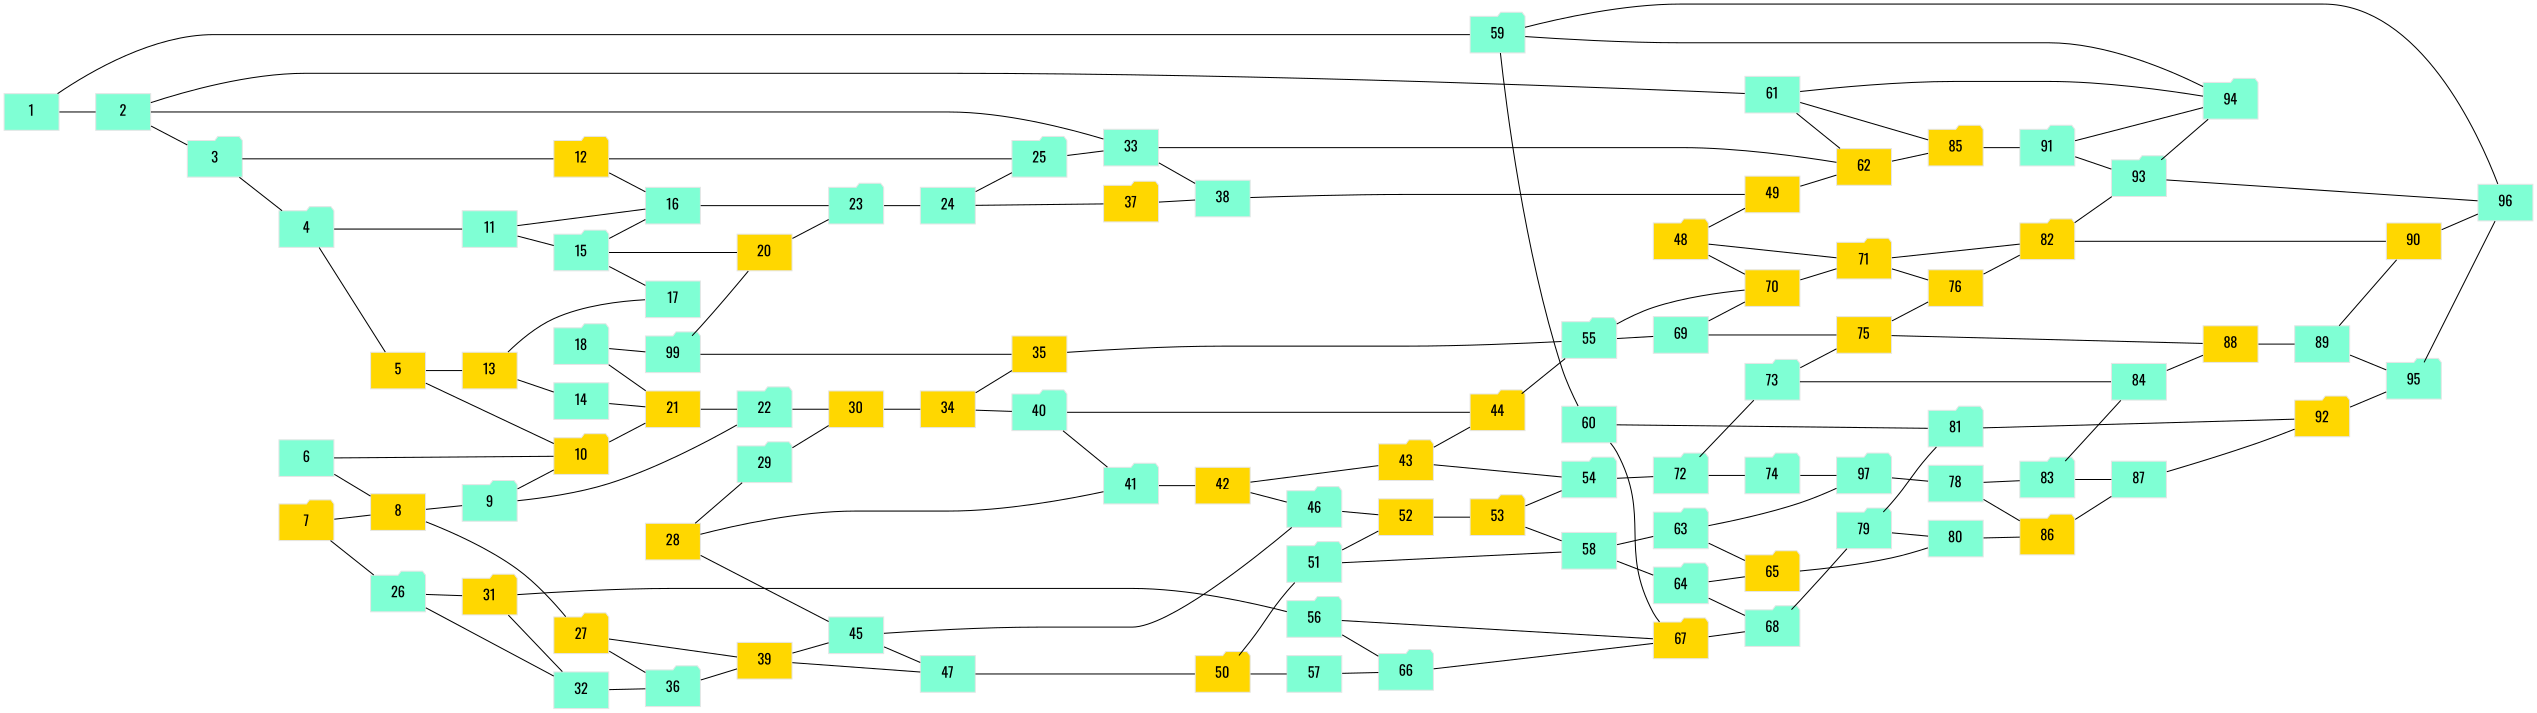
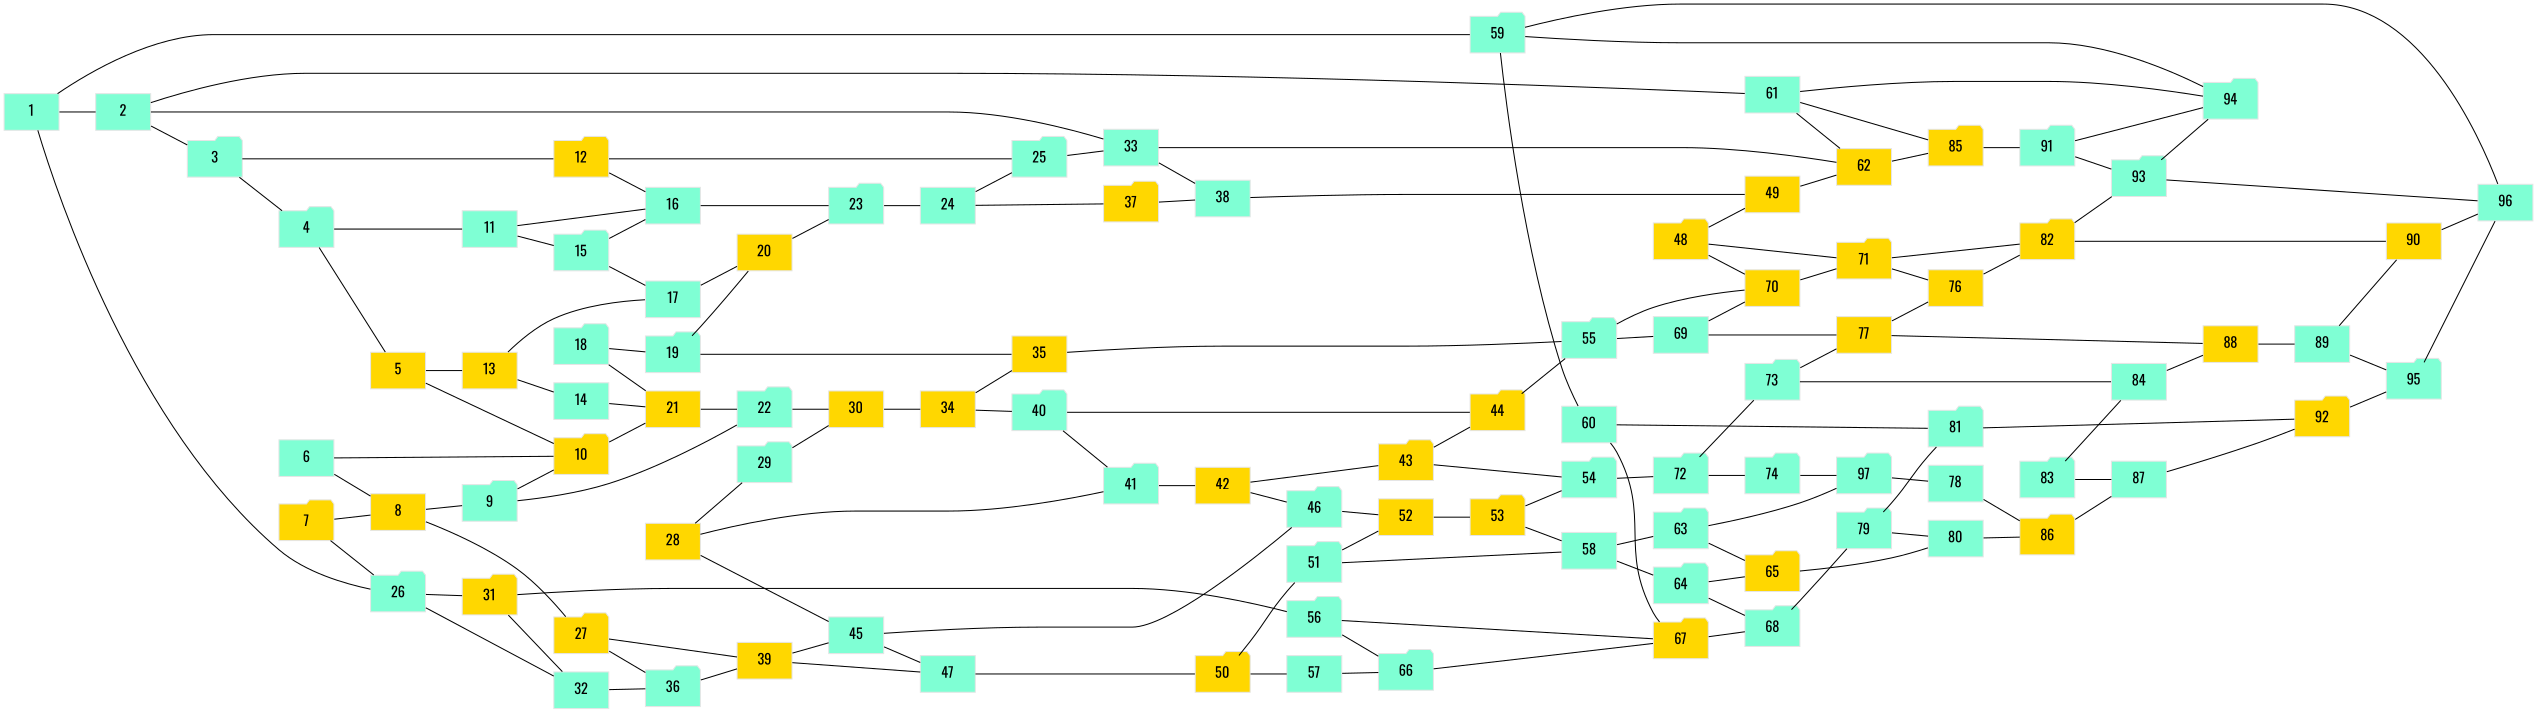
(673, 252) -> (719, 276)
(1864, 335) -> (1864, 335)
(673, 354) -> (673, 354)
none -> (157, 400)
(2002, 482) -> none
